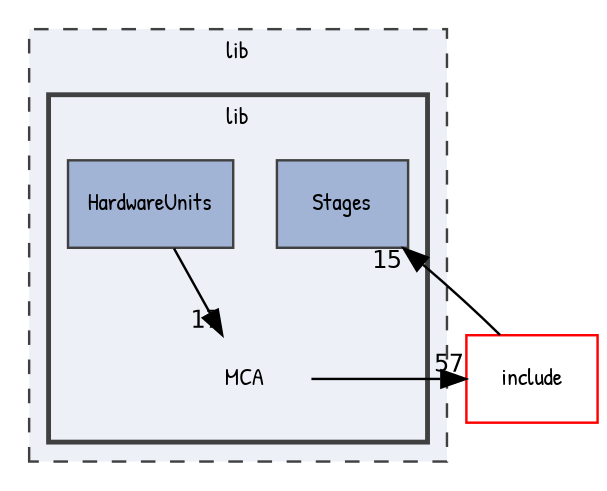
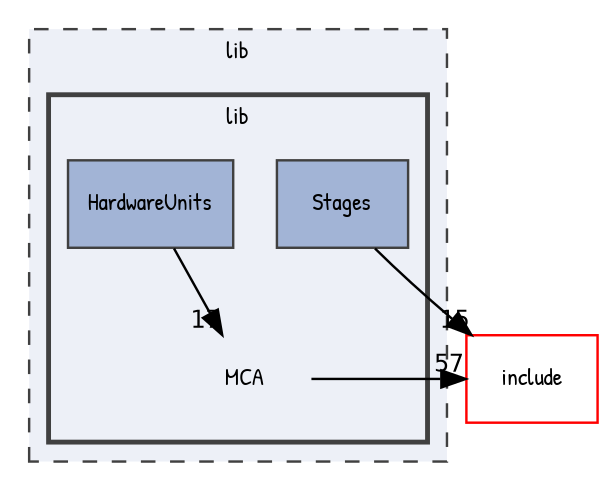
(462, 299) -> (413, 284)
